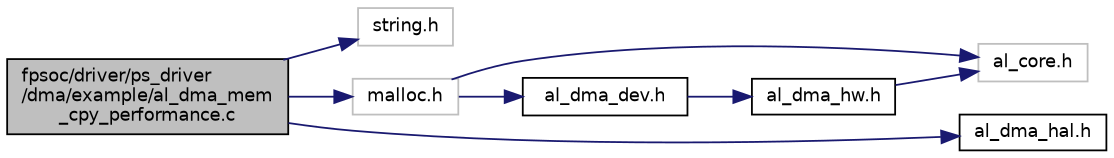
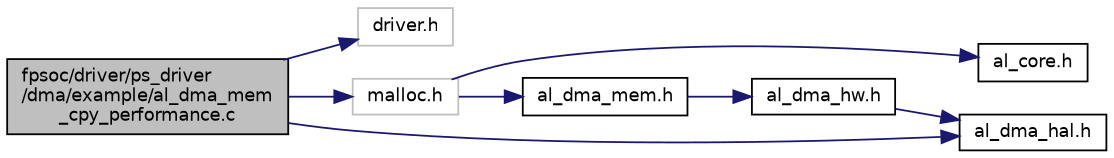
(405, 27) -> (405, 27)
(1033, 63) -> (1033, 63)
(928, 80) -> (918, 113)
(605, 97) -> (605, 97)
